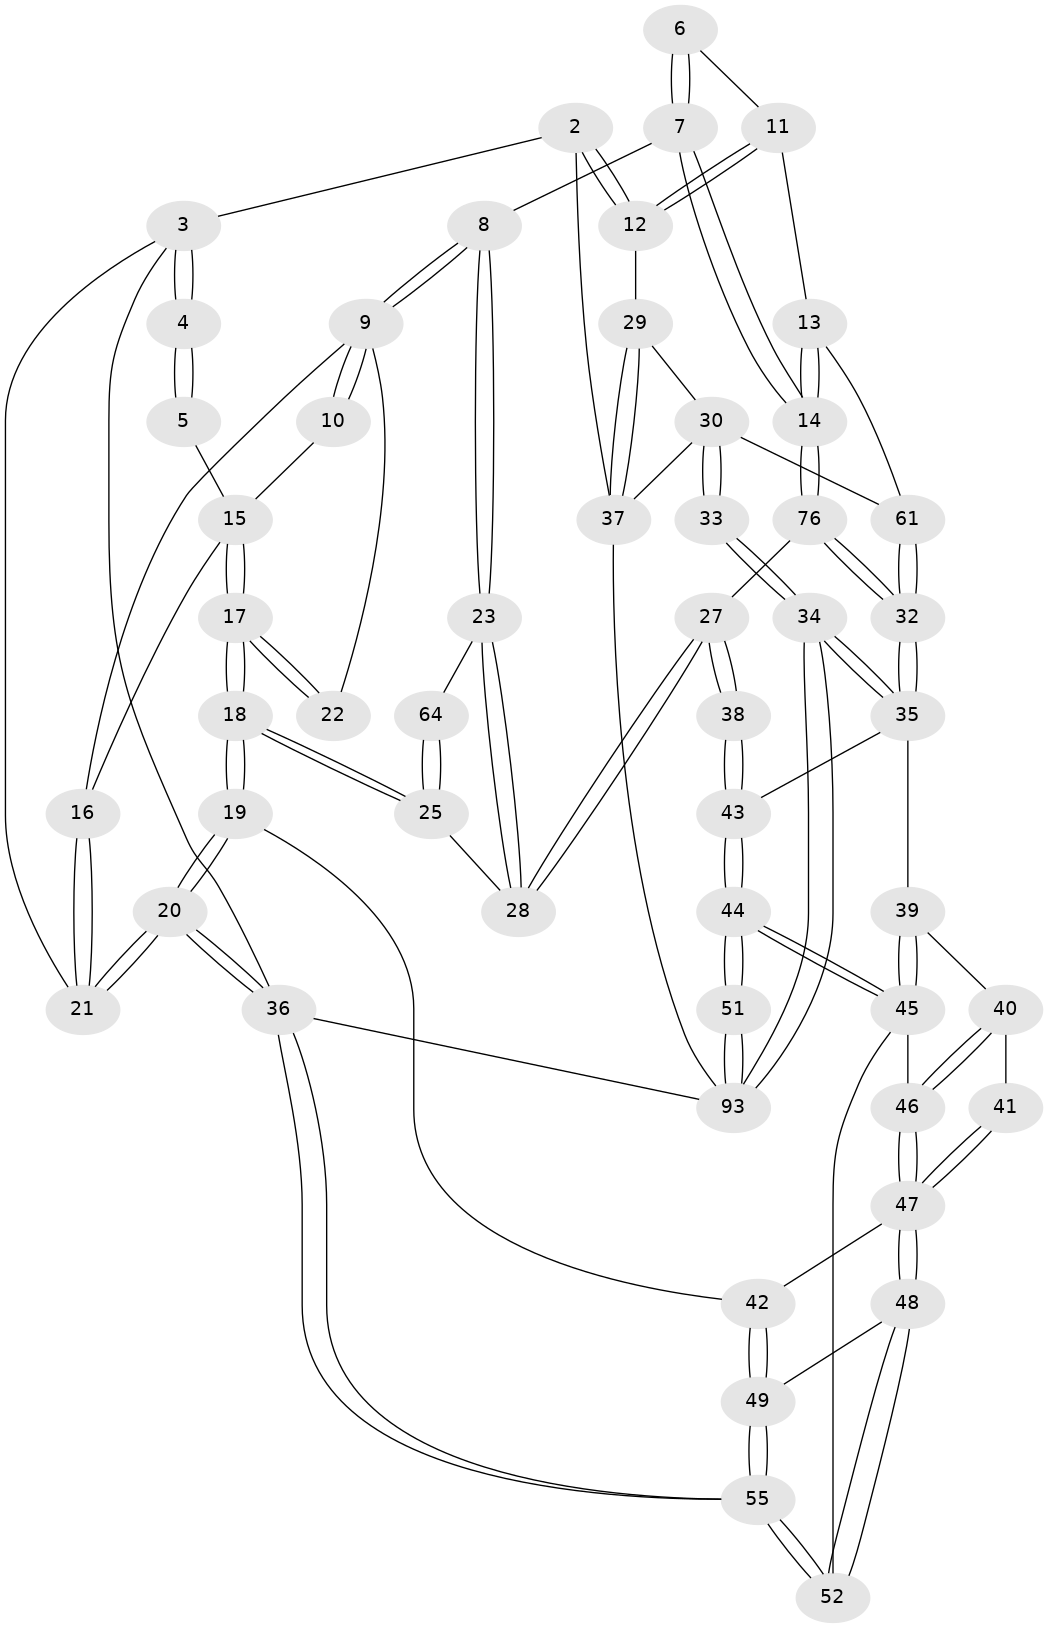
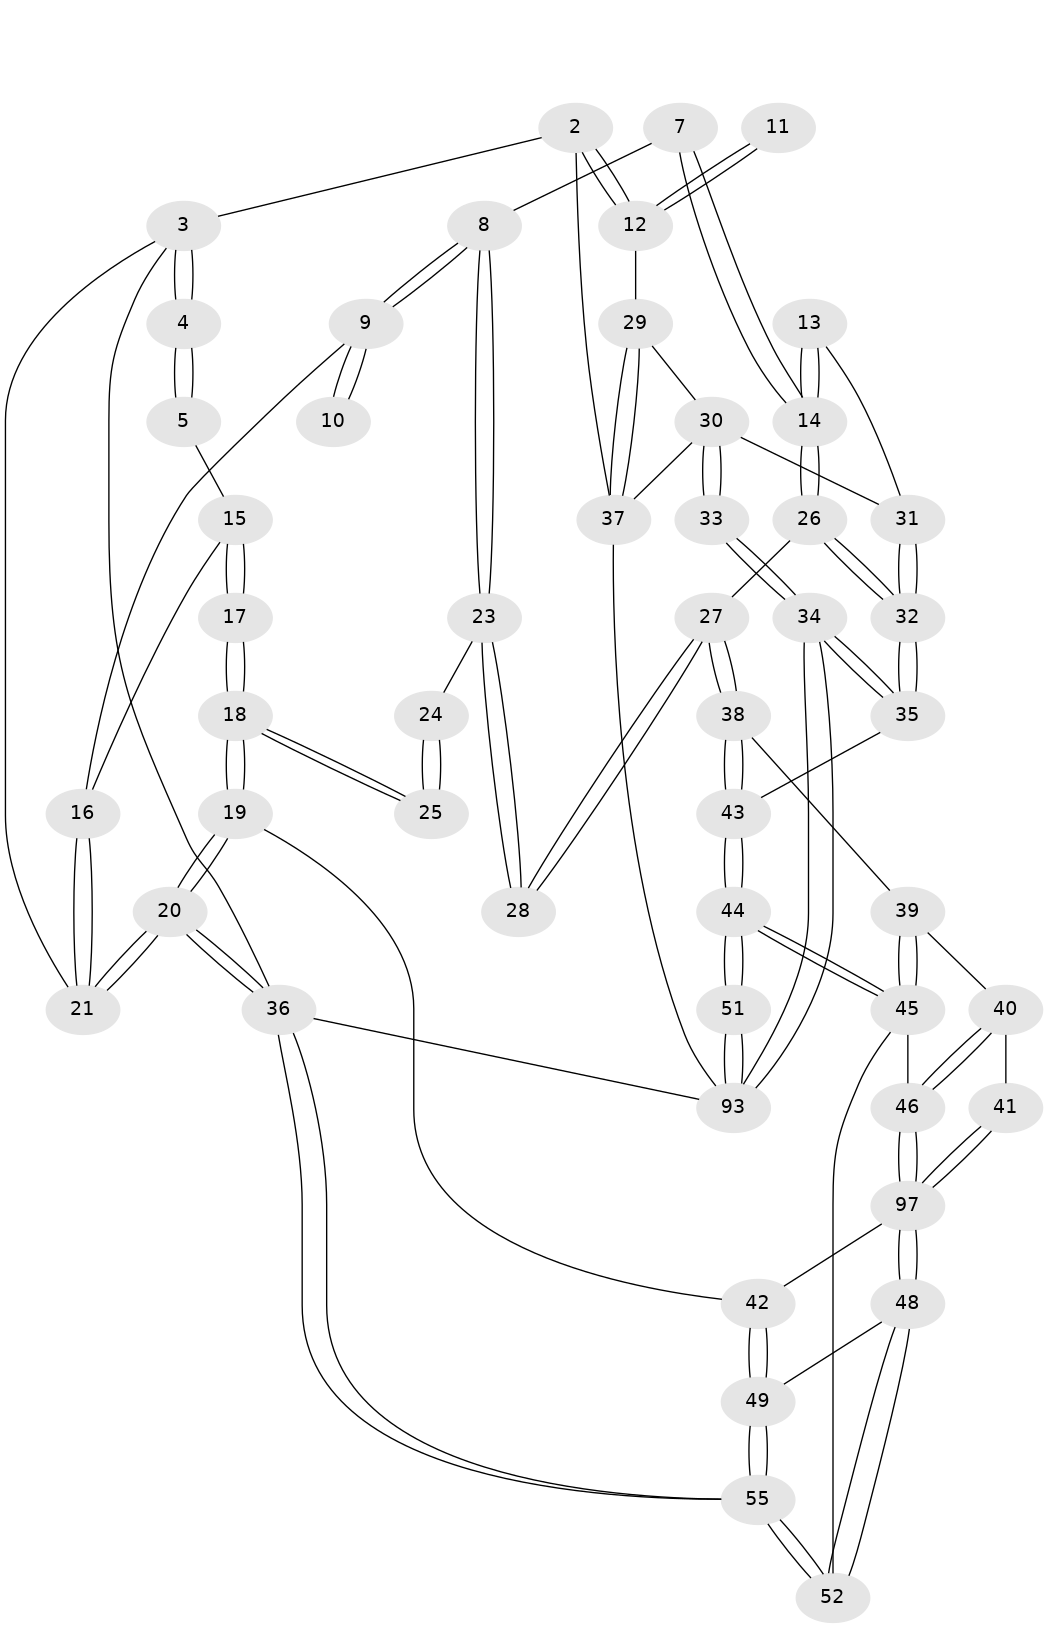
(681, 30) -> none
(794, 226) -> none
(285, 471) -> none
(810, 520) -> (810, 520)
(908, 520) -> (908, 520)
(333, 716) -> none
(431, 716) -> (431, 716)
(908, 814) -> (821, 814)
(475, 863) -> none
(908, 1206) -> (908, 1206)
